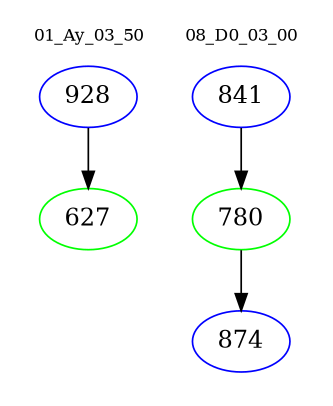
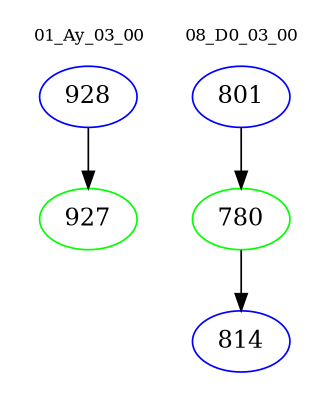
(89, 37) -> (89, 37)
(241, 97) -> (241, 97)
(88, 219) -> (88, 219)
(241, 341) -> (241, 341)
